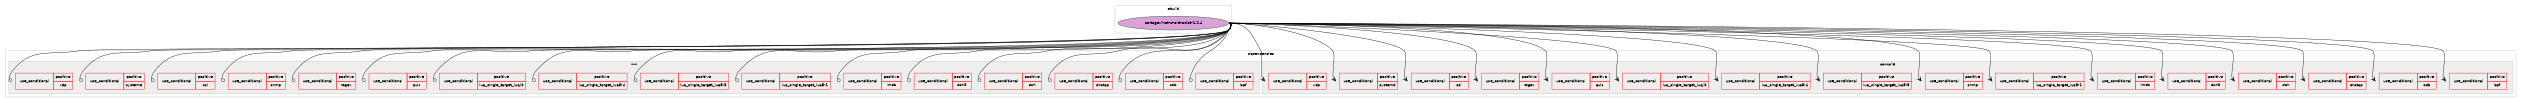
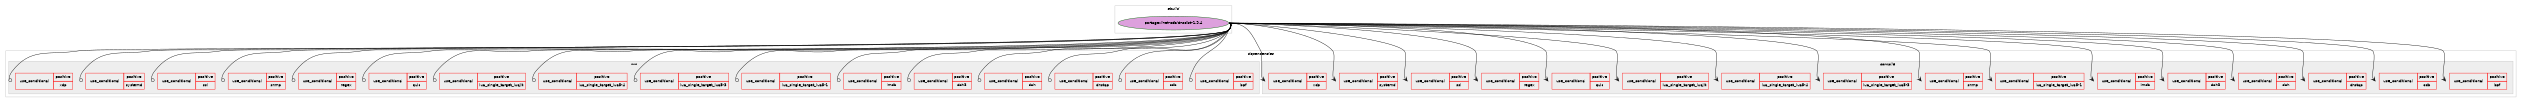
(1173, 23) -> (1173, 23)
